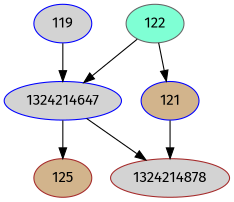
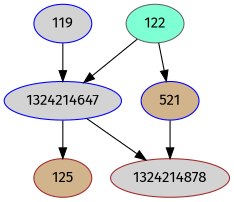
(170, 101) -> (170, 101)
